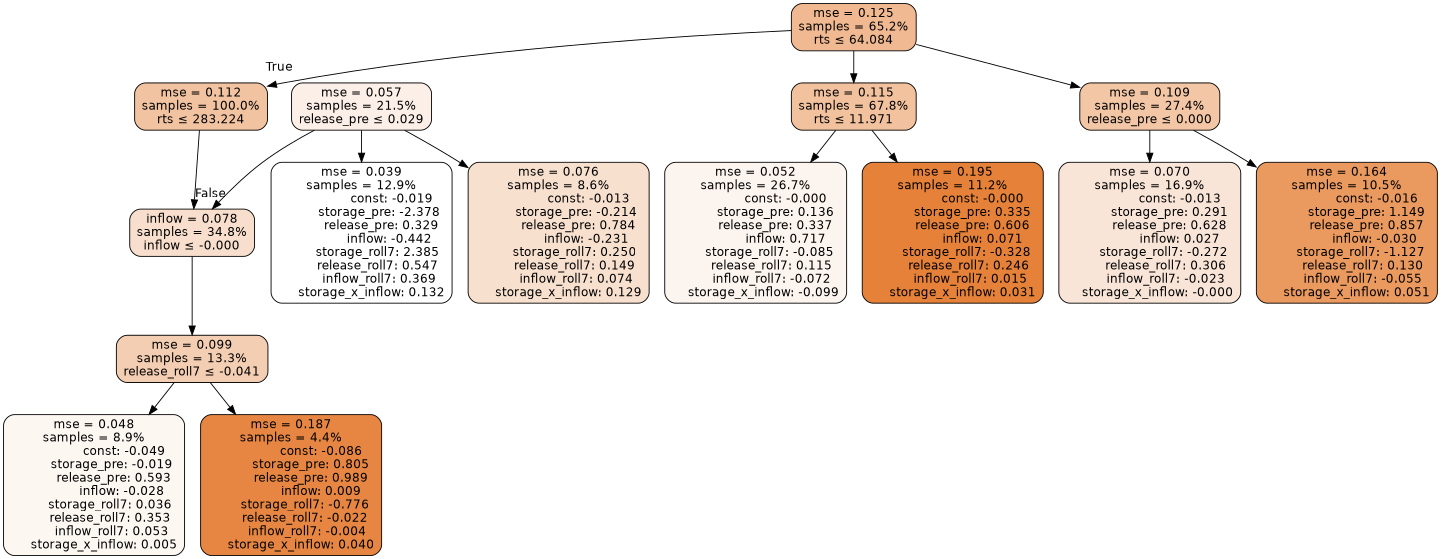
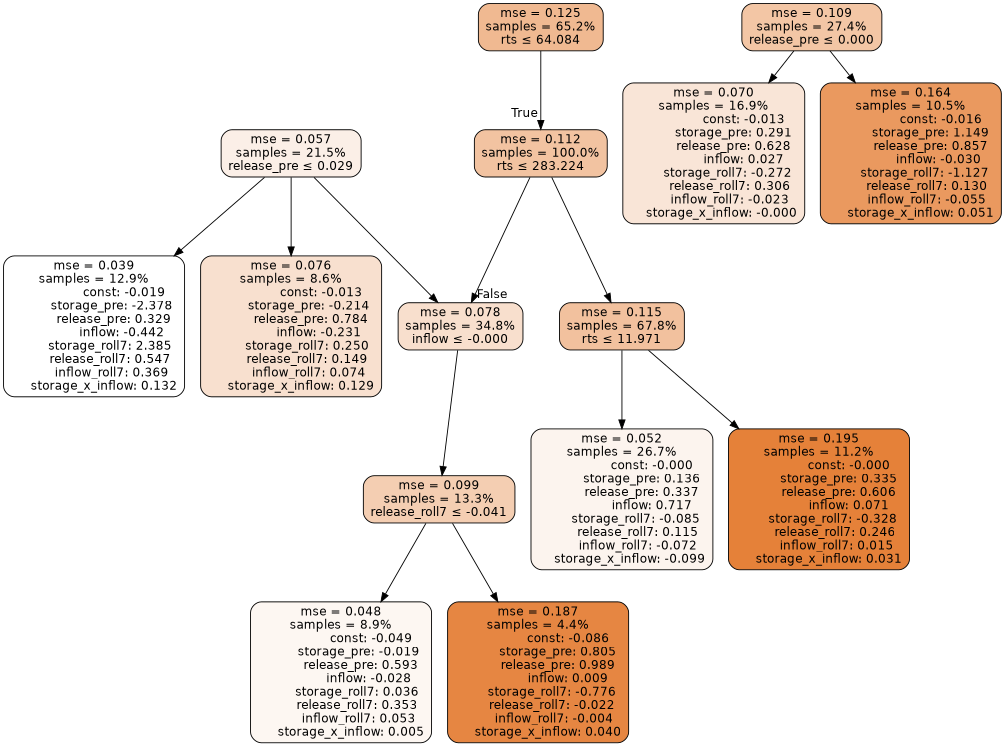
(854, 62) -> (579, 236)
(993, 65) -> none
(192, 233) -> (461, 326)
